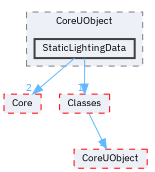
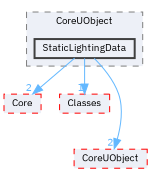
(95, 127) -> (119, 95)
